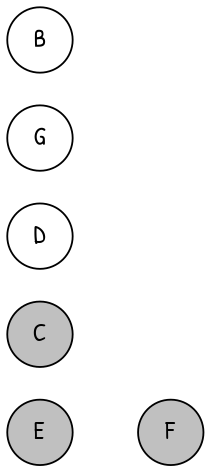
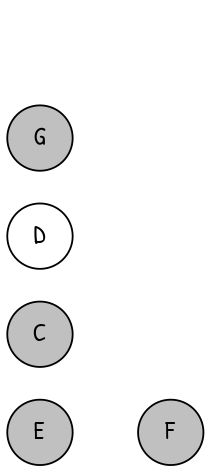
(40, 40) -> none
(40, 138) -> (40, 138)
